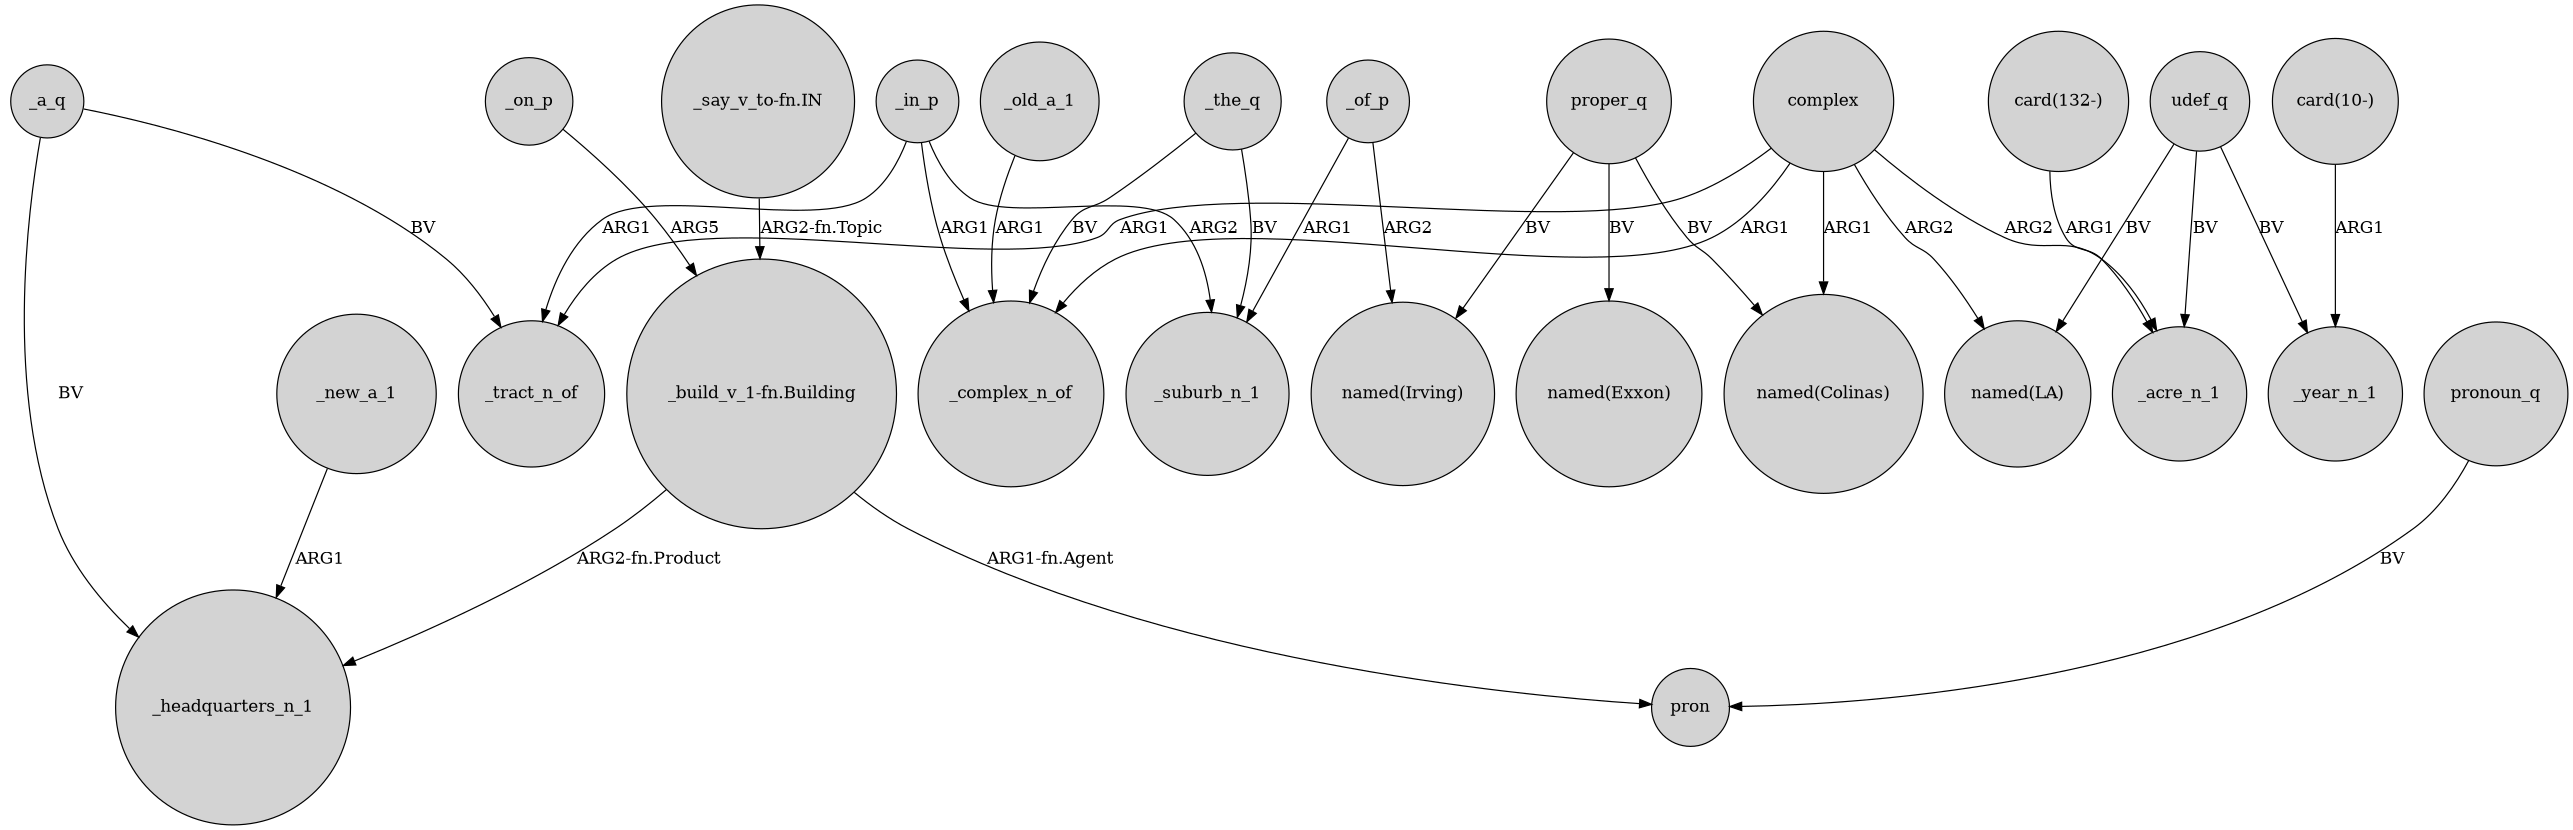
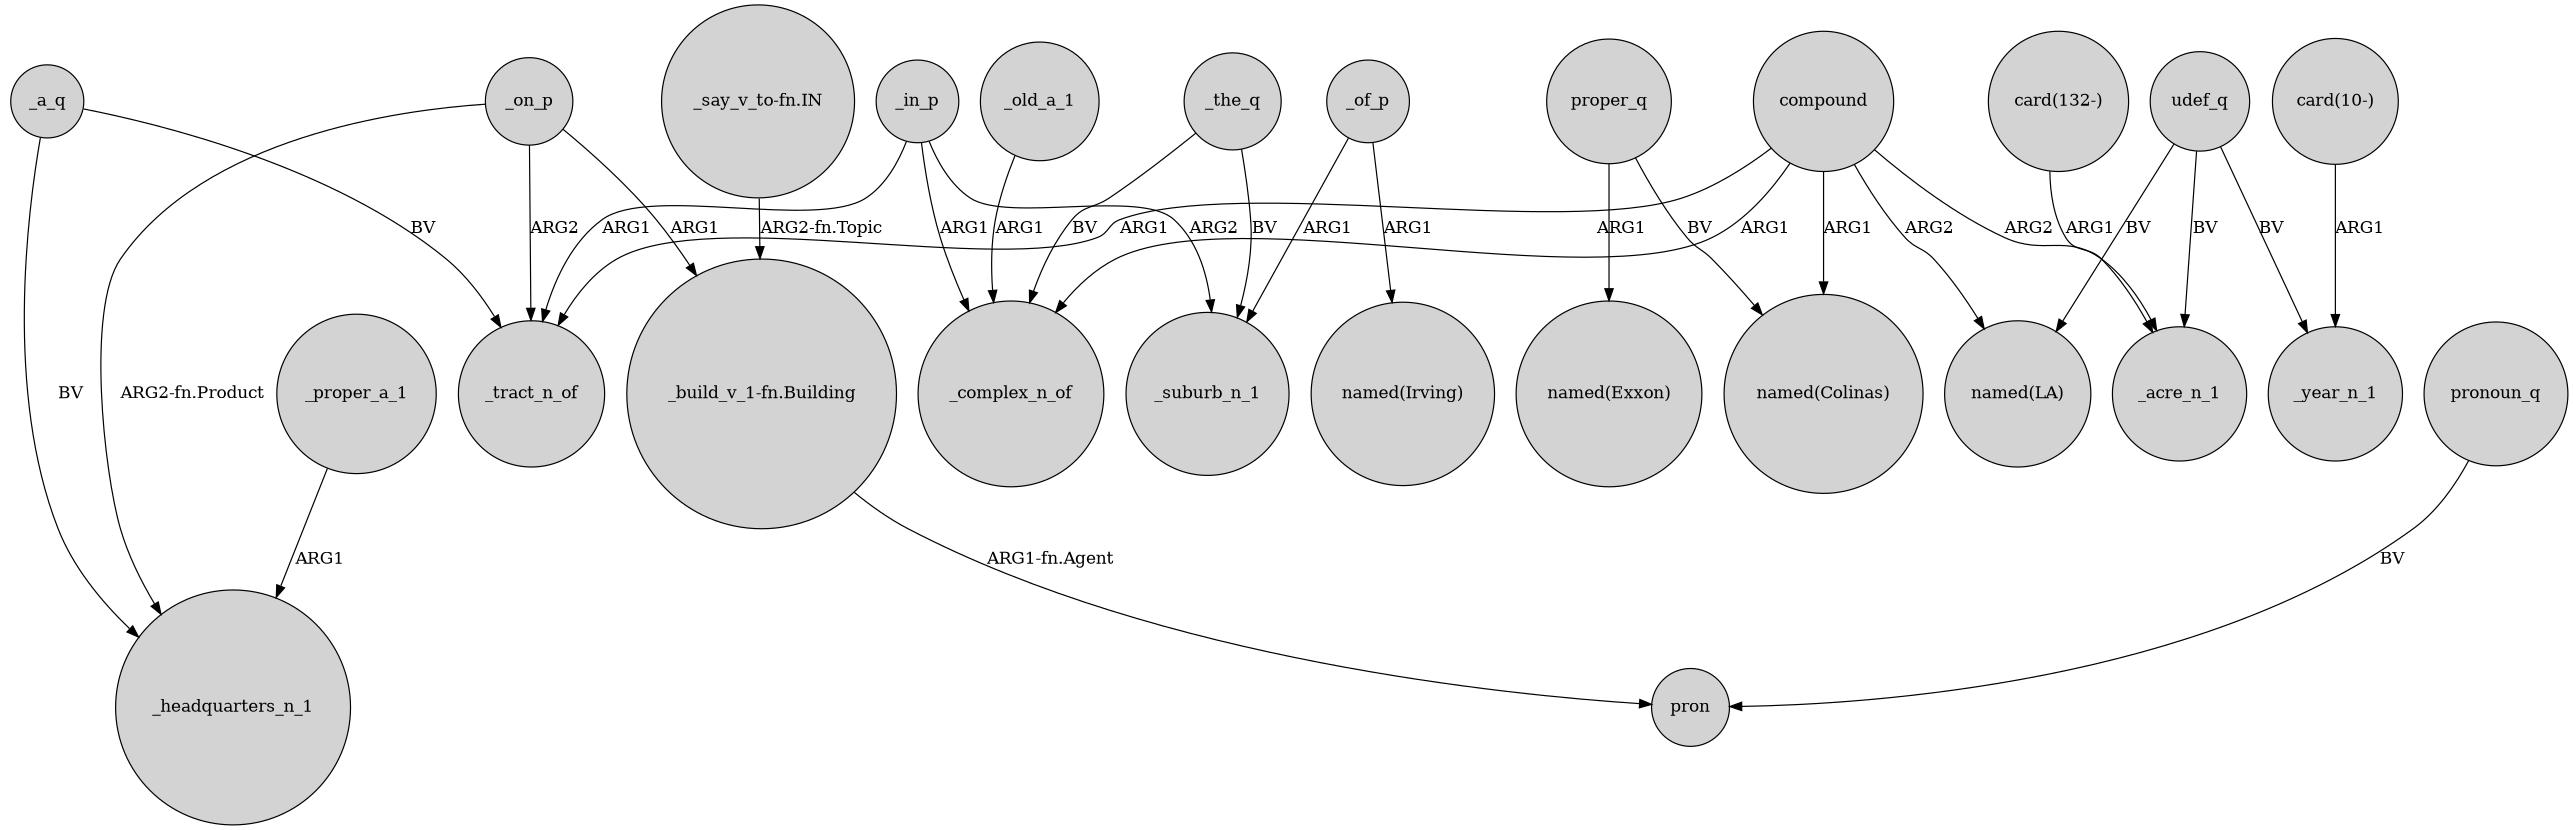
(1824, 101) -> (1824, 101)
none -> (530, 227)
(695, 229) -> (695, 229)
(1408, 229) -> (1408, 229)
(1622, 229) -> (1622, 229)
(1518, 230) -> none
(357, 394) -> (357, 394)
(517, 586) -> (138, 240)
